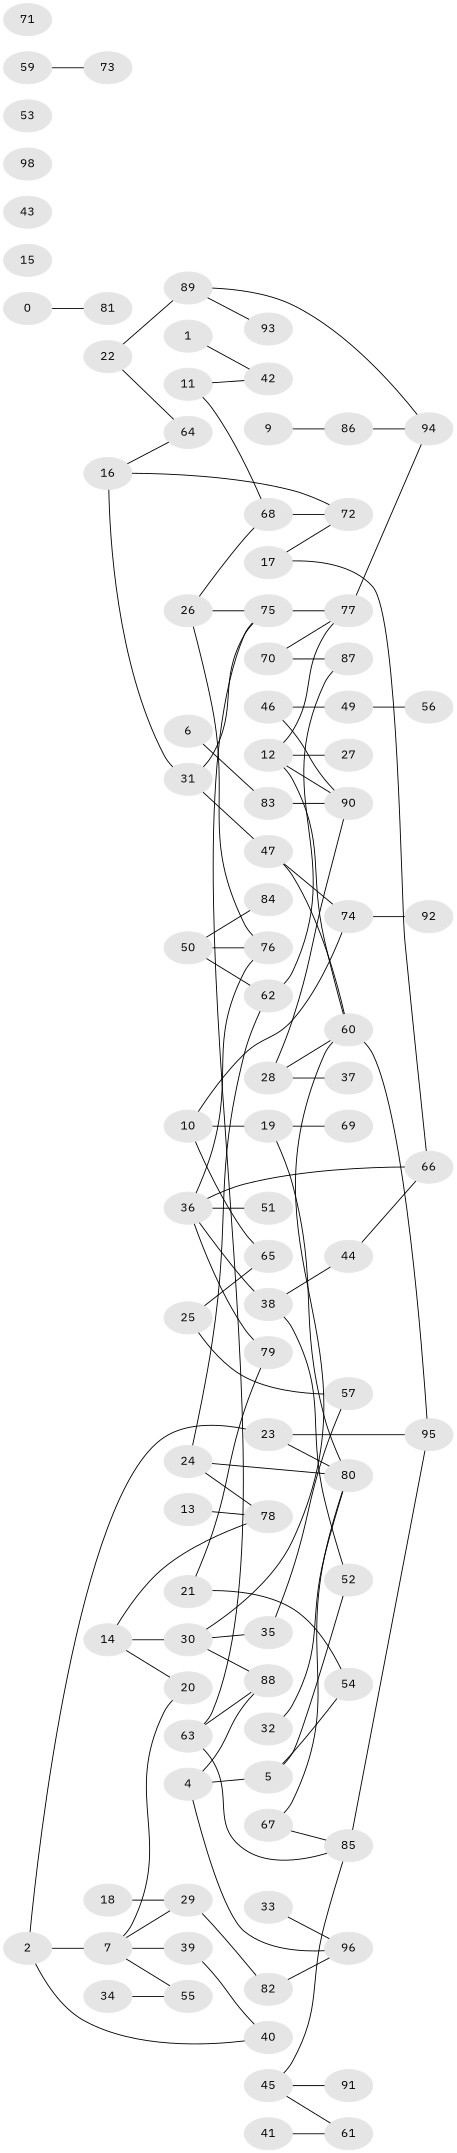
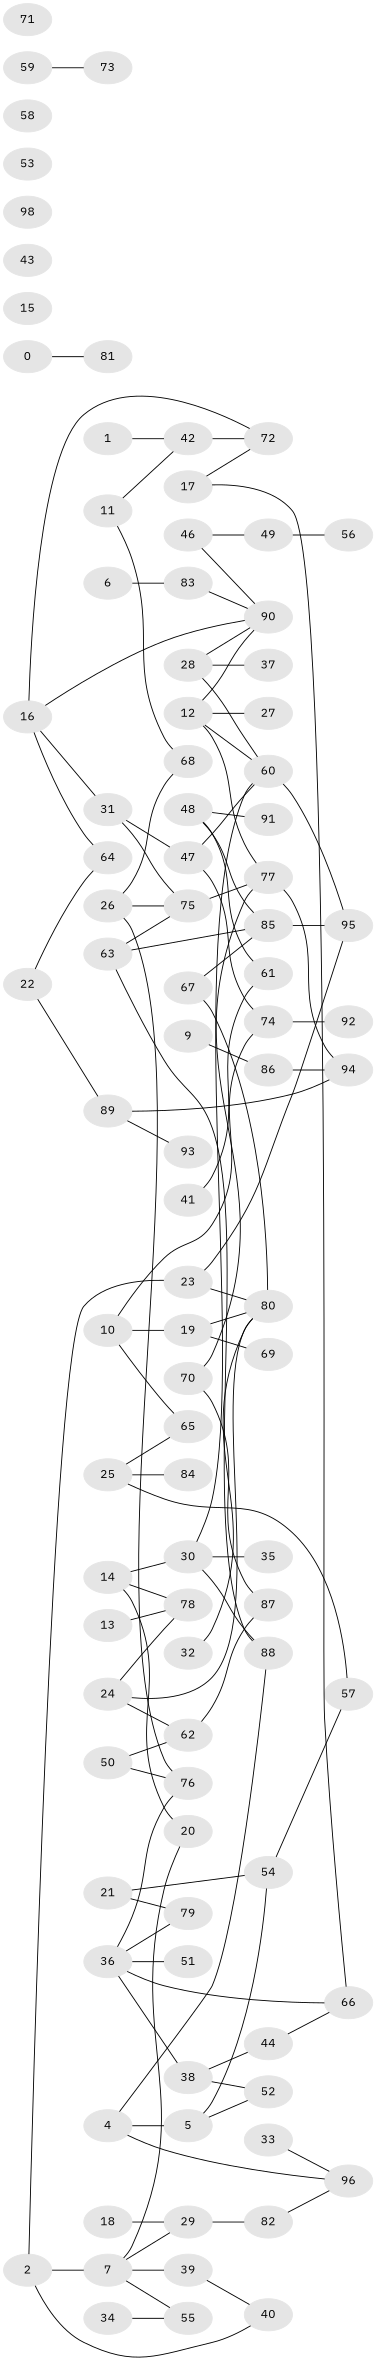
none -> (28, 116)
(309, 514) -> (228, 439)
none -> (135, 654)
(228, 924) -> (148, 1475)
(307, 1518) -> (309, 1783)
(268, 2086) -> (188, 810)
